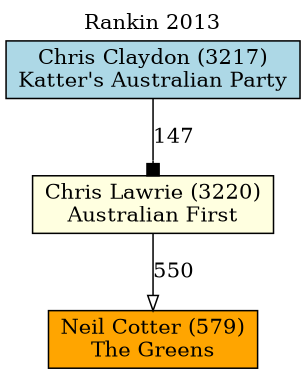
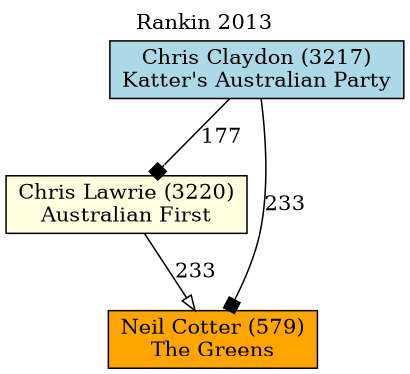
(174, 137) -> (222, 137)
none -> (265, 200)
(174, 272) -> (196, 272)
